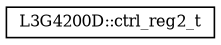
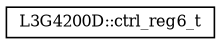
(110, 22) -> (110, 22)
